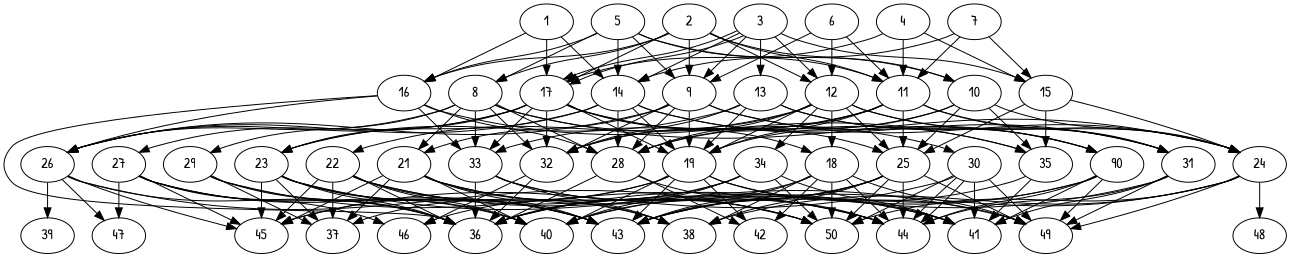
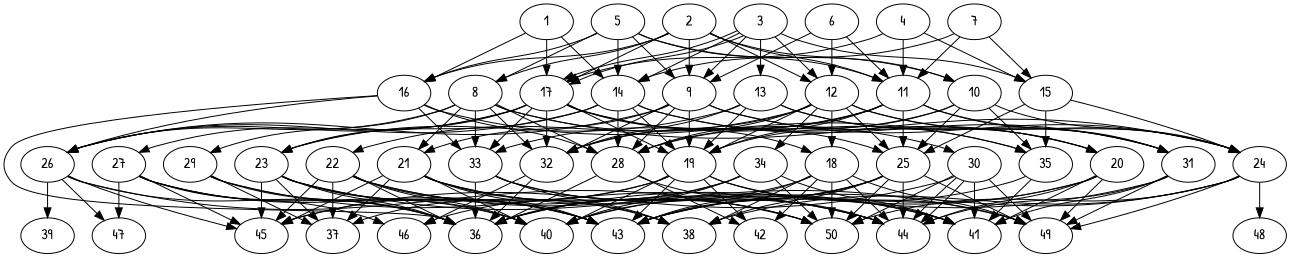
(1117, 164) -> (1117, 164)
